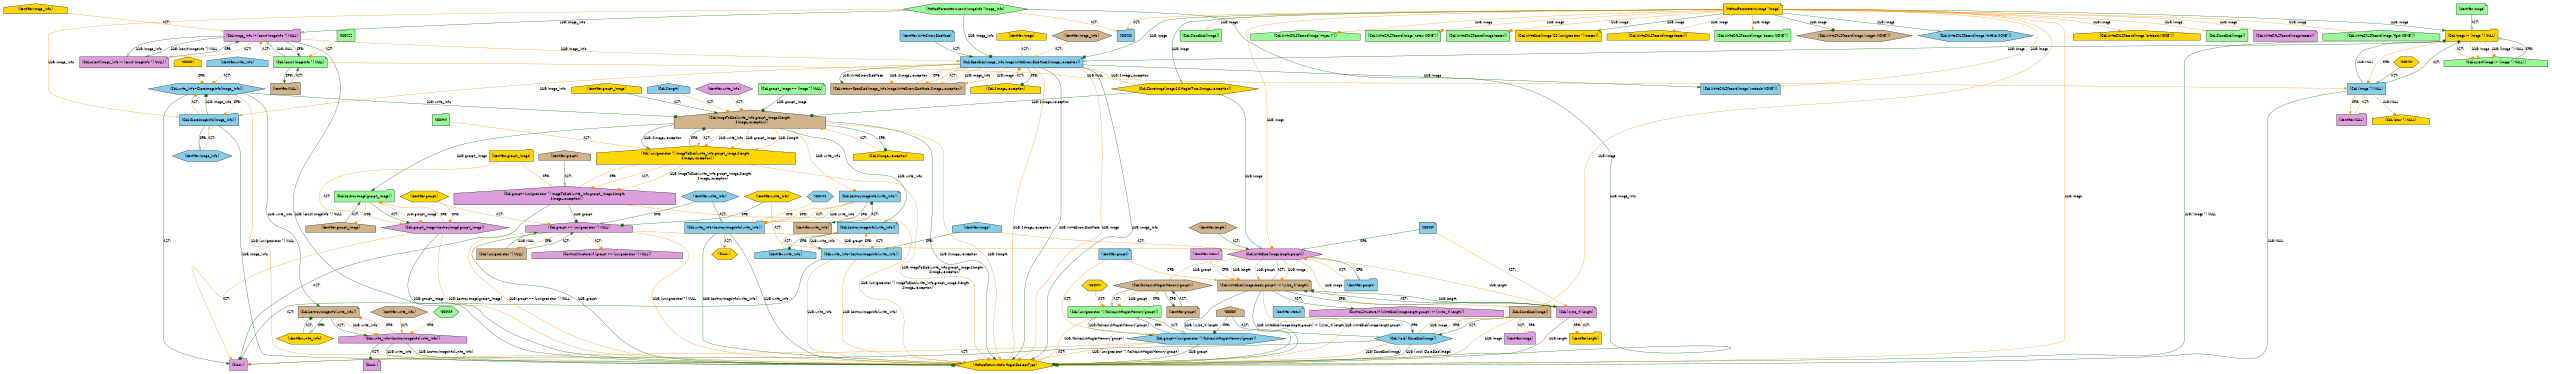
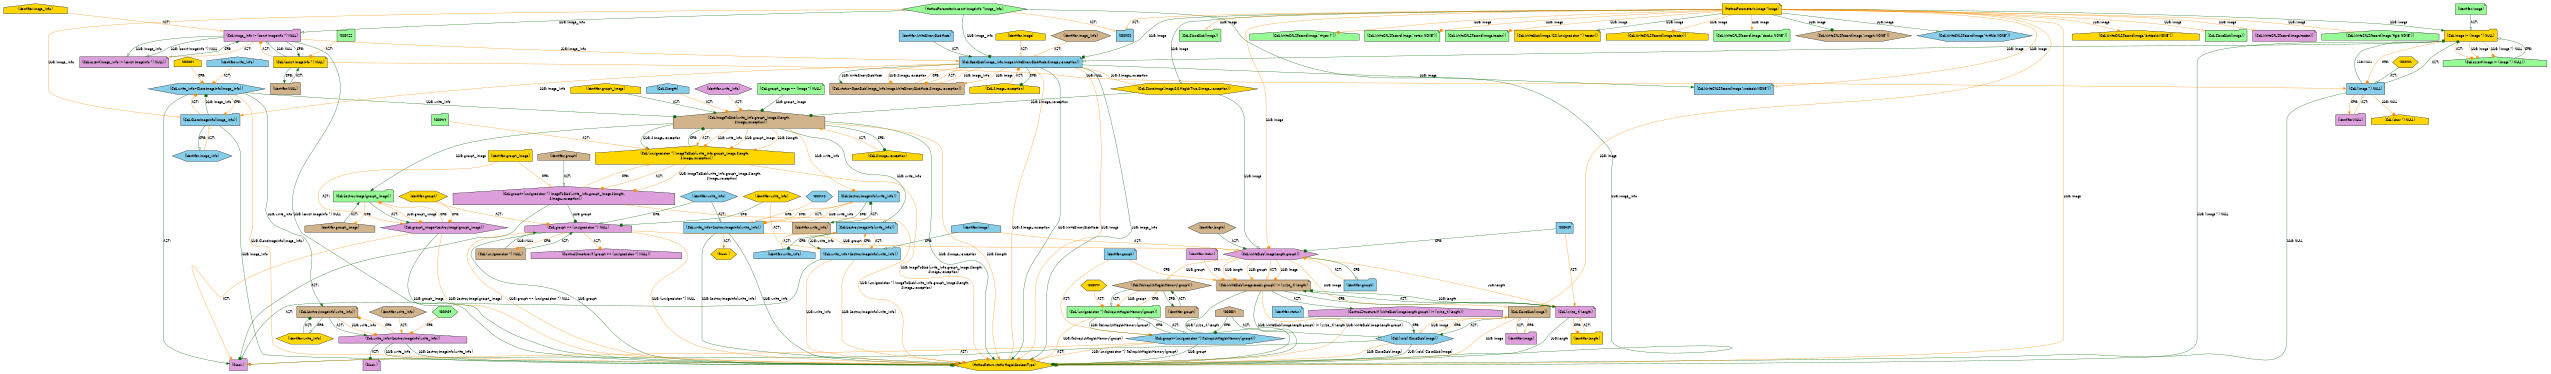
(300, 62) -> (300, 62)
(1362, 239) -> (1432, 240)
(273, 241) -> (278, 241)
